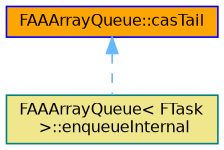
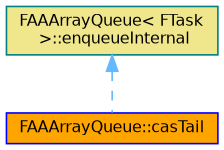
(112, 74) -> (112, 92)
